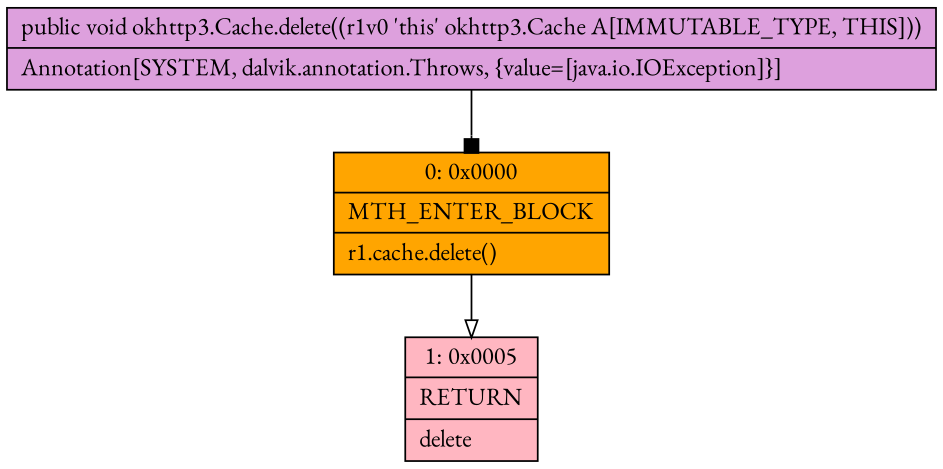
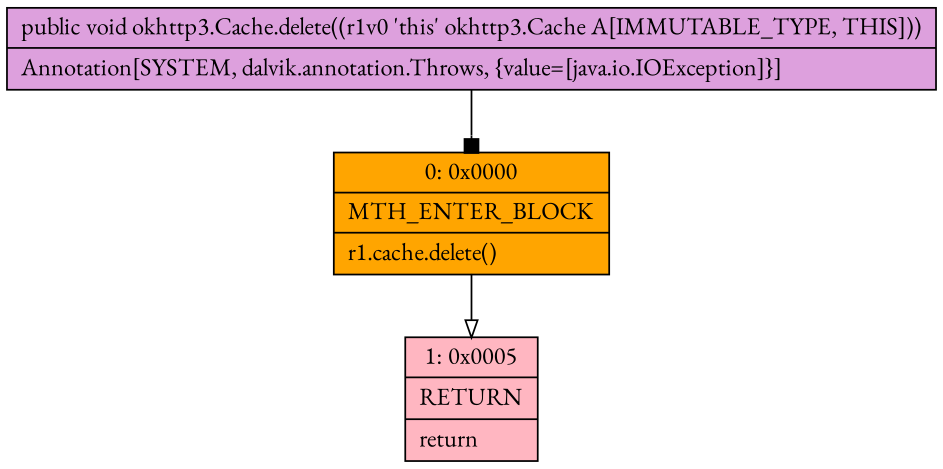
(446, 439) -> (449, 439)
